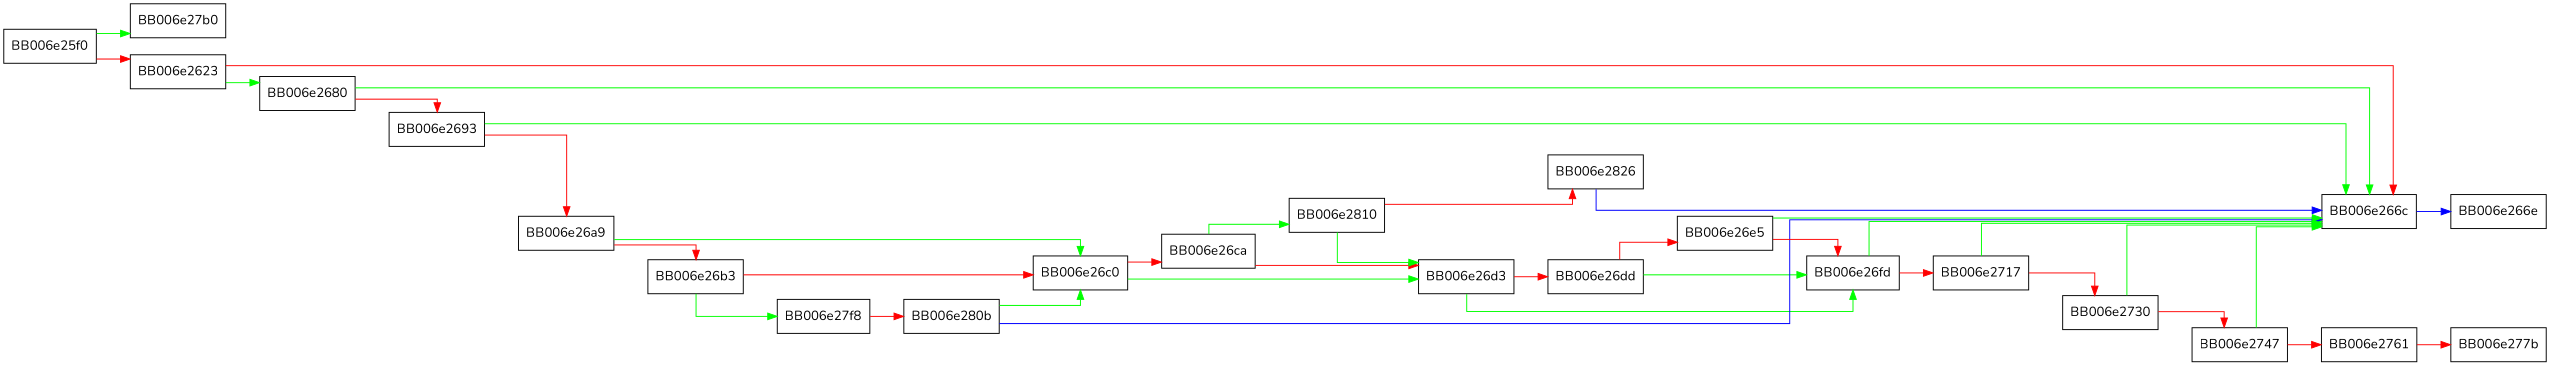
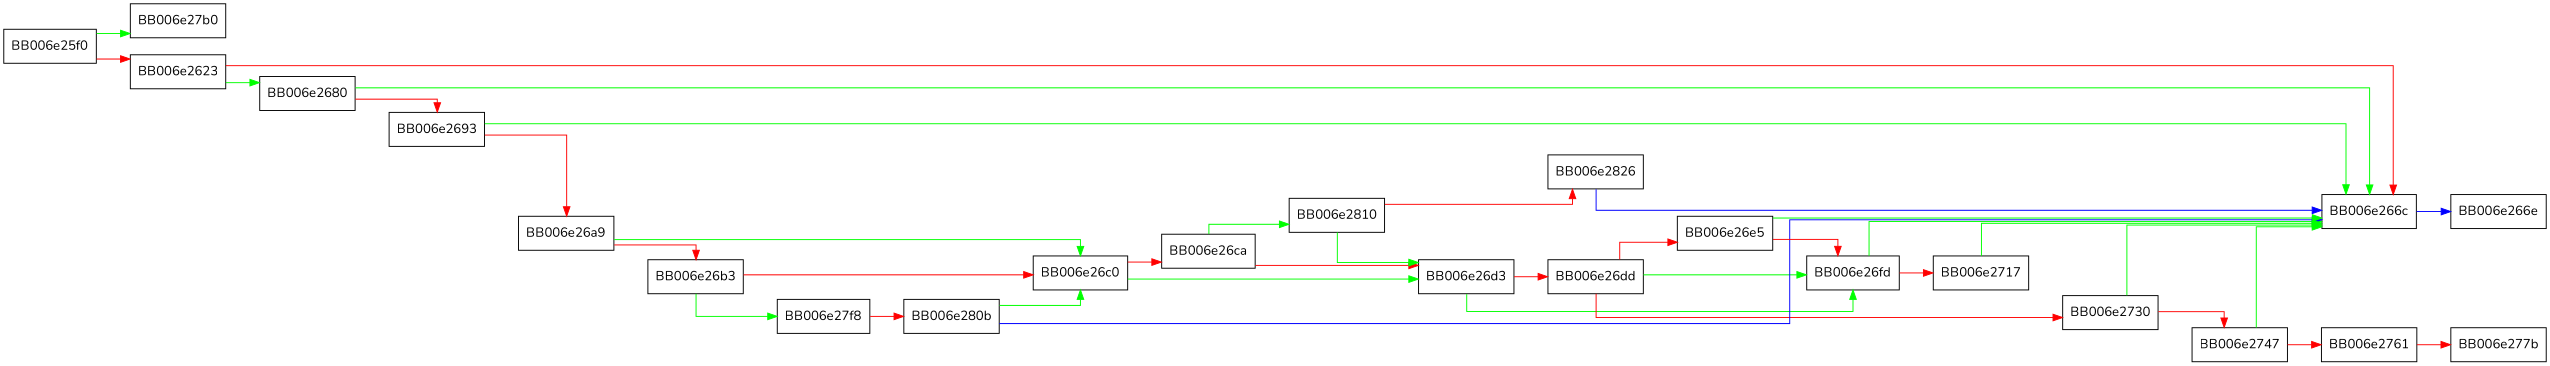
(2068, 273) -> (1813, 318)
